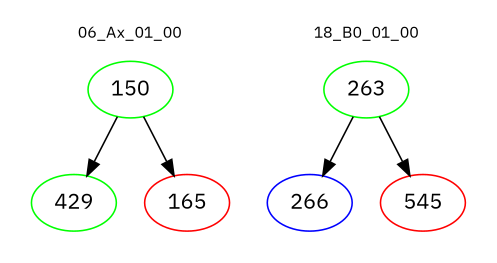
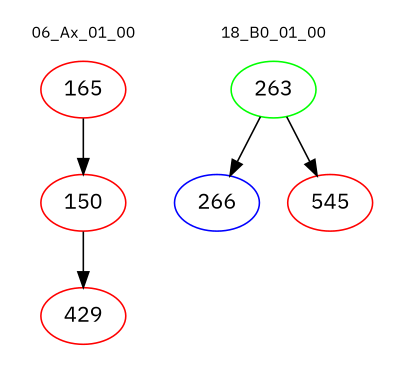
(130, 90) -> (83, 203)
(155, 139) -> (83, 139)
(74, 203) -> (83, 316)
